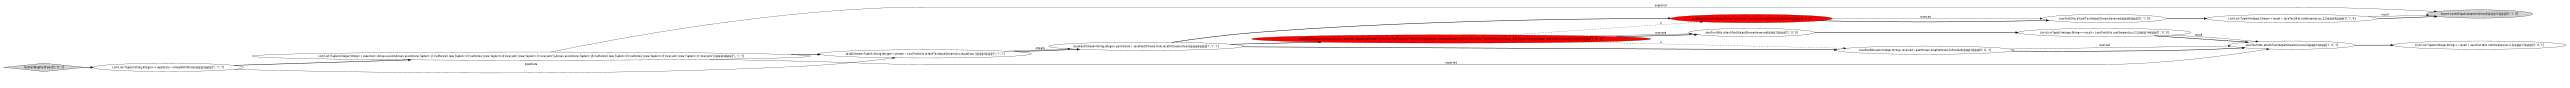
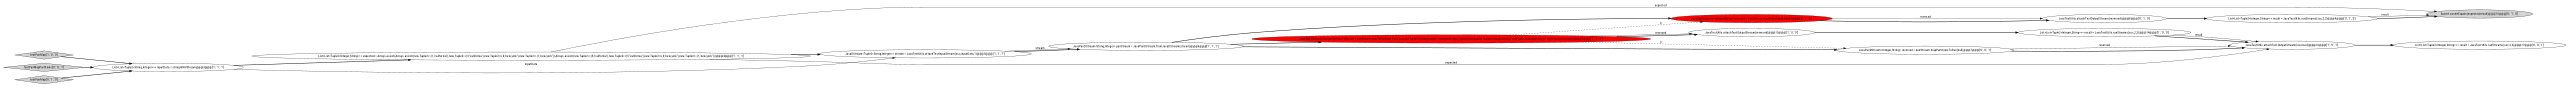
none -> (44, 55)
none -> (44, 80)
